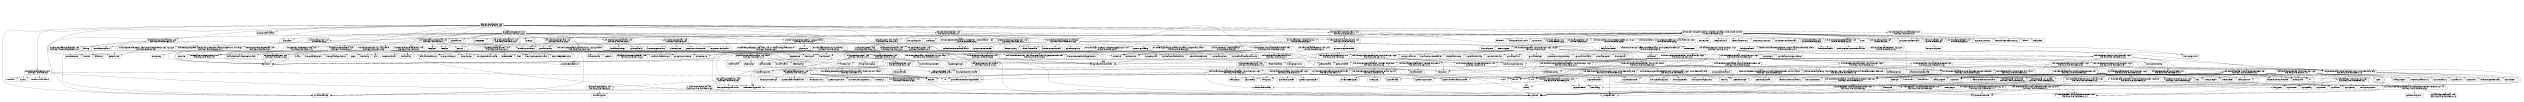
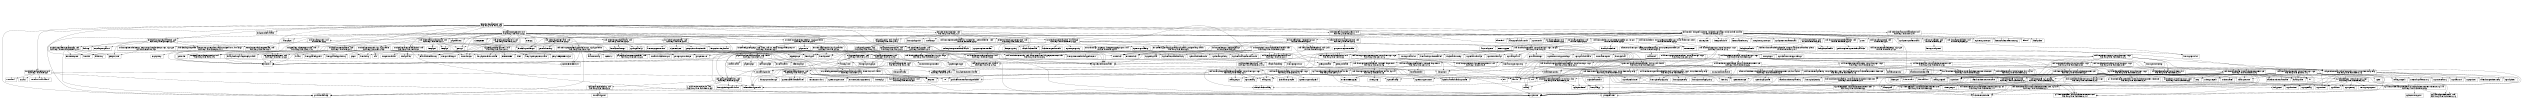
(1609, 49) -> (1609, 49)
(748, 75) -> (781, 51)
